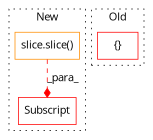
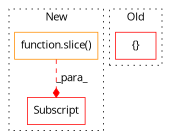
(47, 46) -> (56, 46)
